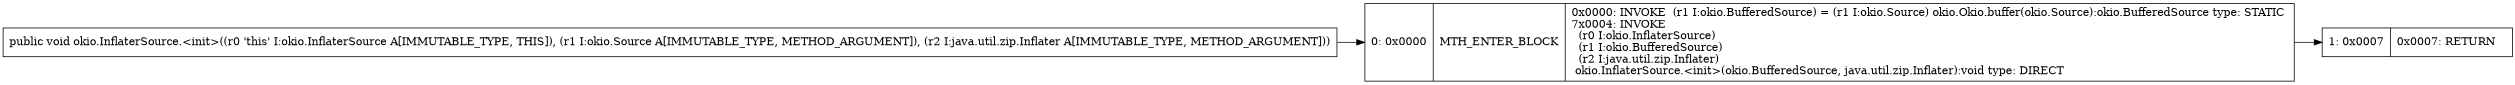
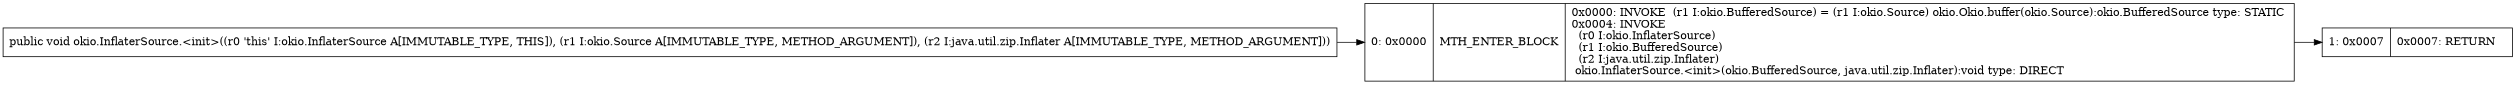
(1622, 24) -> (1622, 24)
